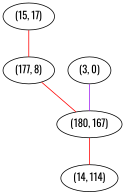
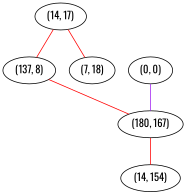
(29, 16) -> (61, 16)
(29, 70) -> (29, 70)
(89, 70) -> (151, 70)
none -> (92, 70)
(89, 178) -> (151, 178)
